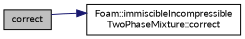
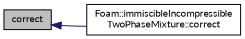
(64, 14) -> (74, 26)
